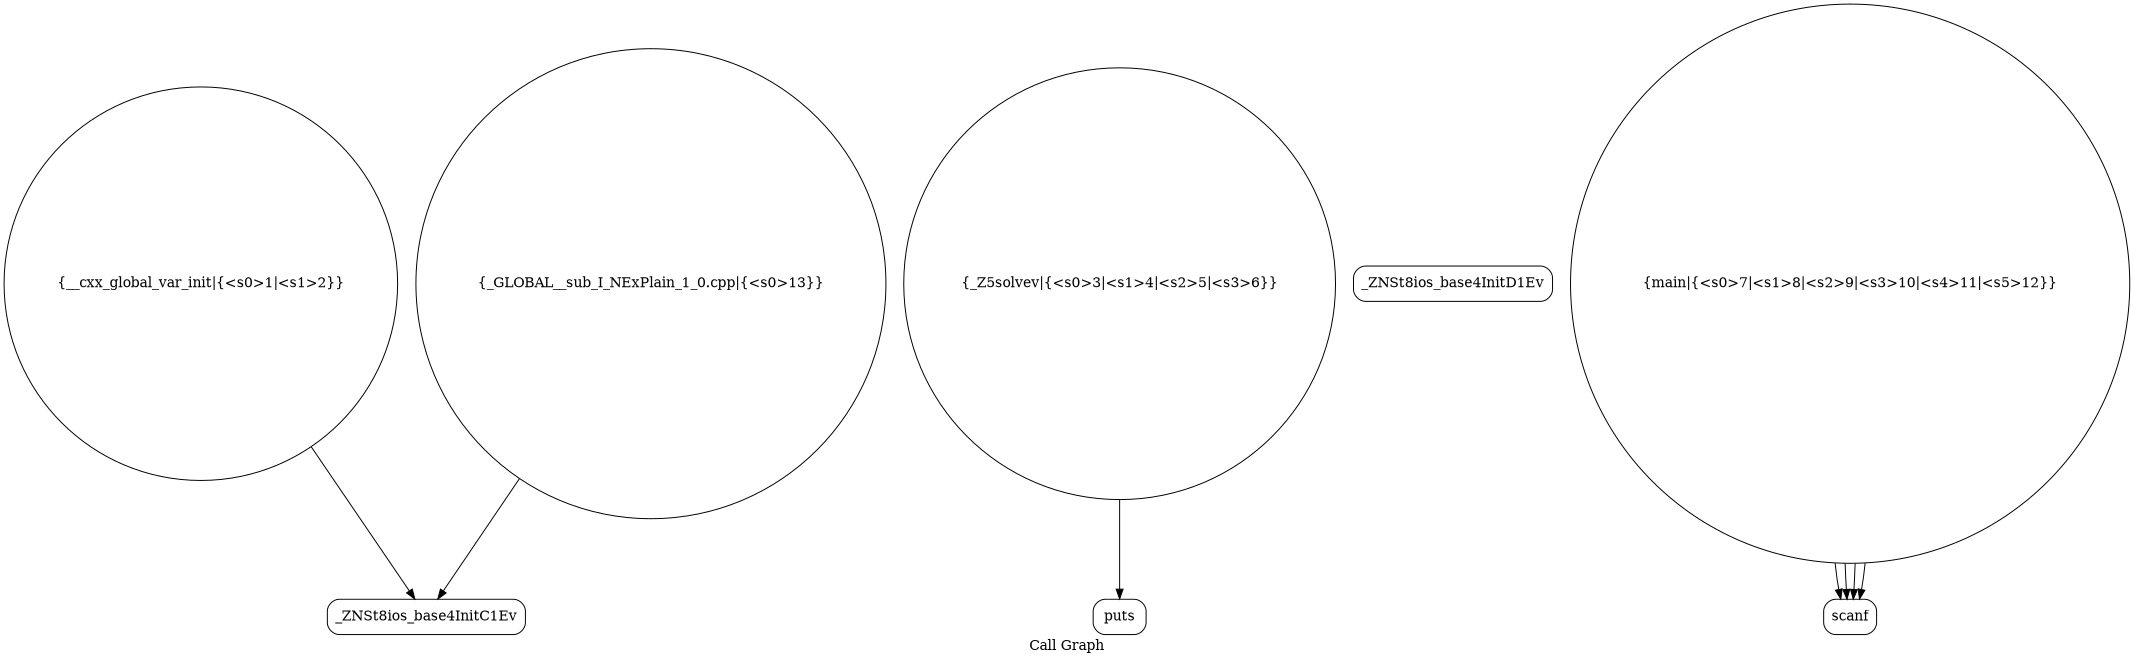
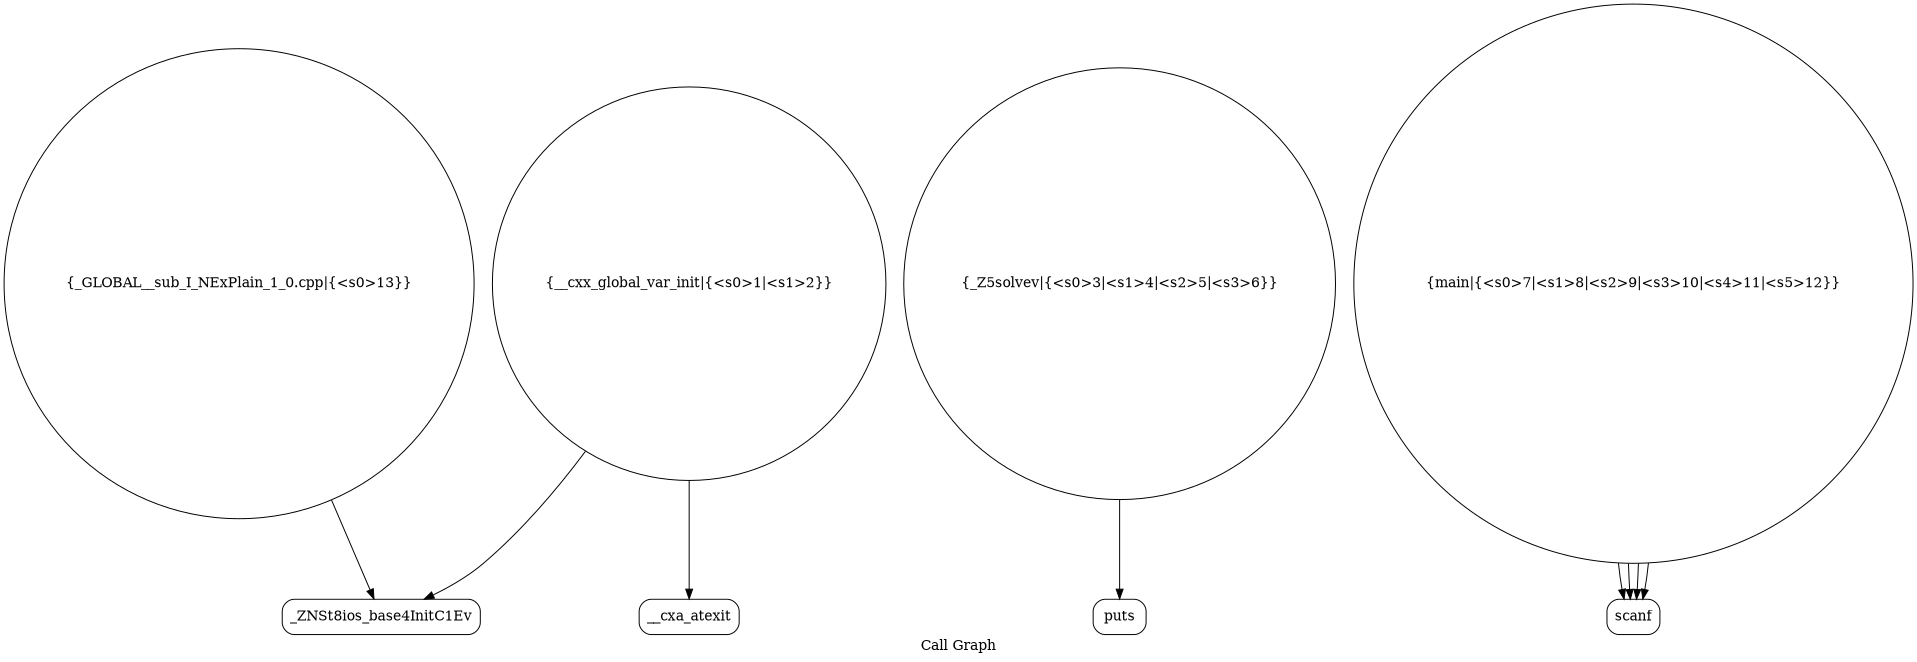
(1453, 284) -> none
none -> (689, 617)
